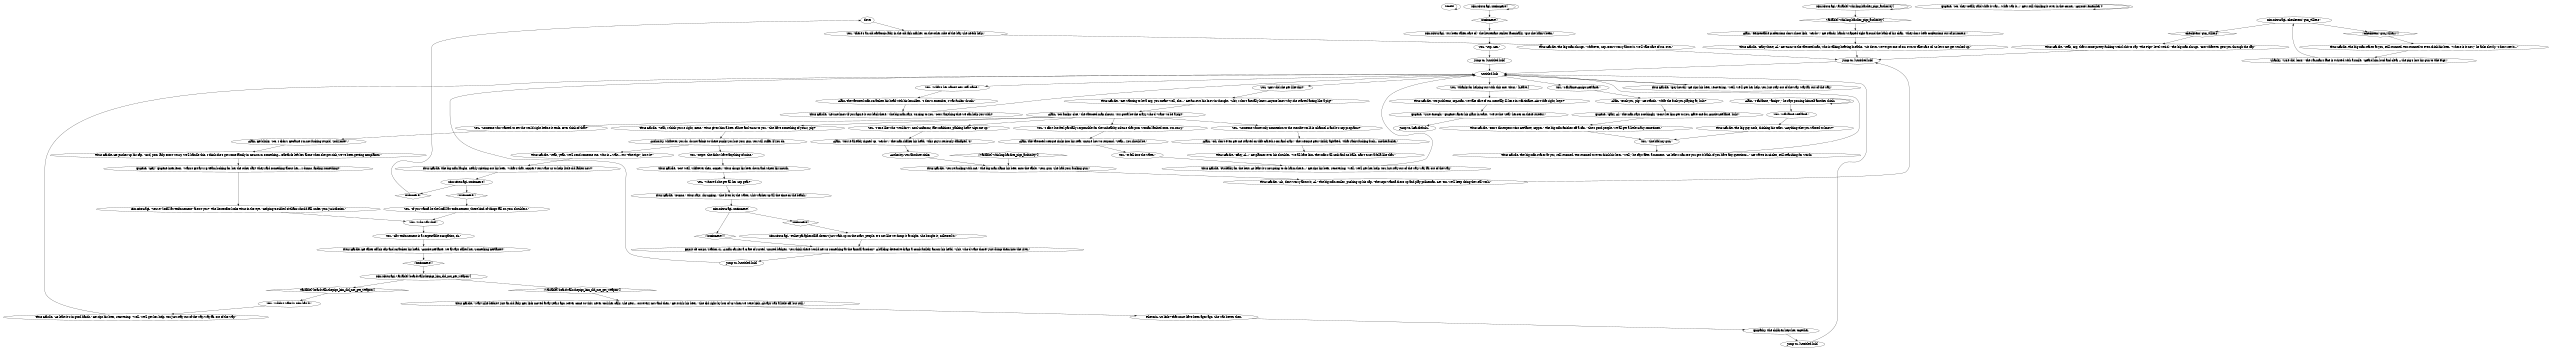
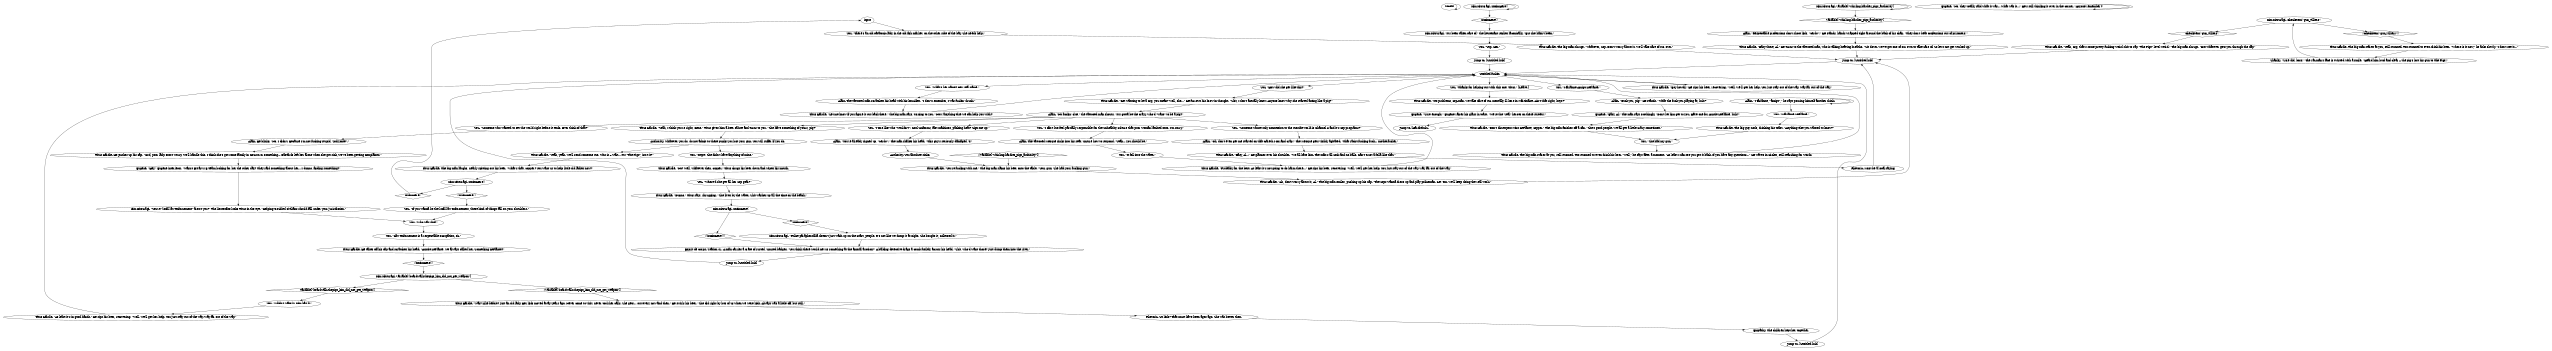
(867, 20) -> (867, 20)
(1490, 74) -> (1490, 74)
none -> (1873, 169)
